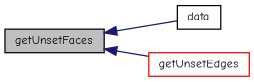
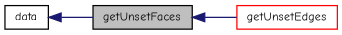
(147, 26) -> (77, 17)
